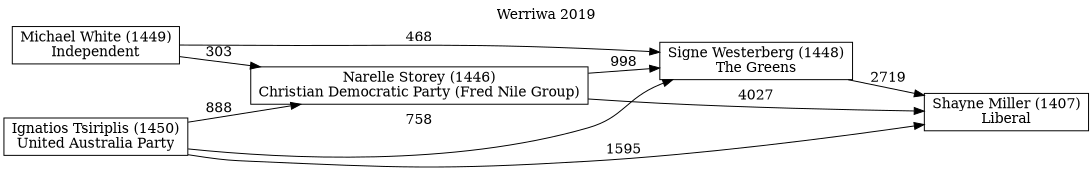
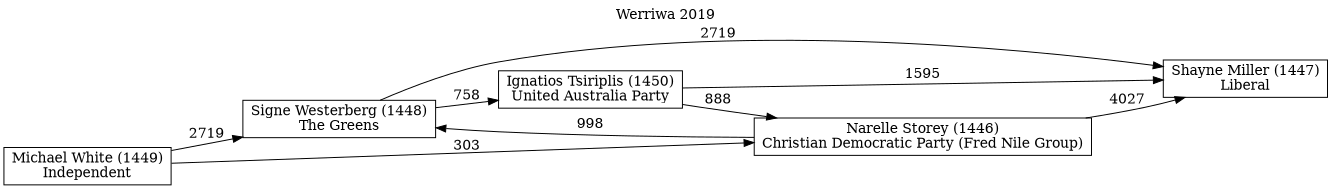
(419, 38) -> (207, 134)
(1006, 112) -> (1245, 79)
(433, 154) -> (462, 105)
